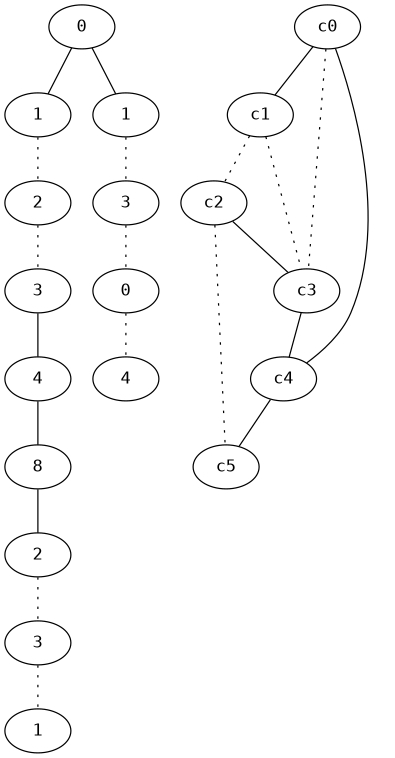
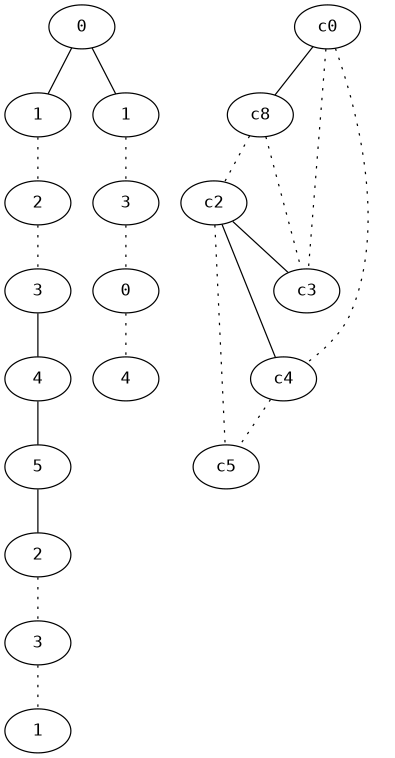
(260, 115) -> (260, 115)
(368, 214) -> (368, 214)
(295, 335) -> (249, 291)
(255, 423) -> (255, 423)
(38, 467) -> (38, 467)
